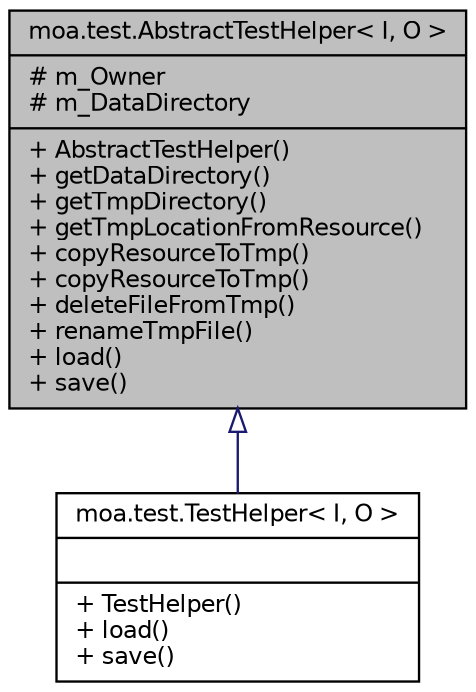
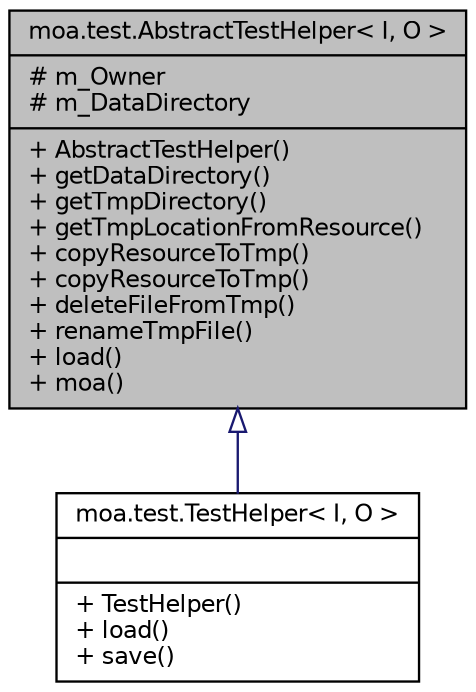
(79, 384) -> (77, 384)
